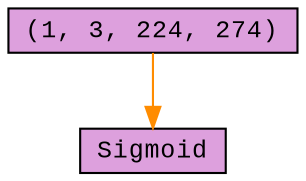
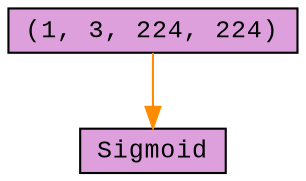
(153, 31) -> (153, 31)
